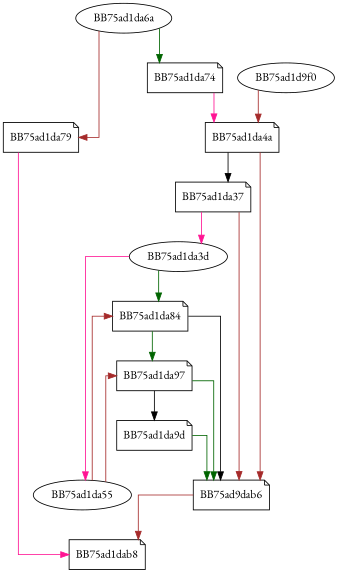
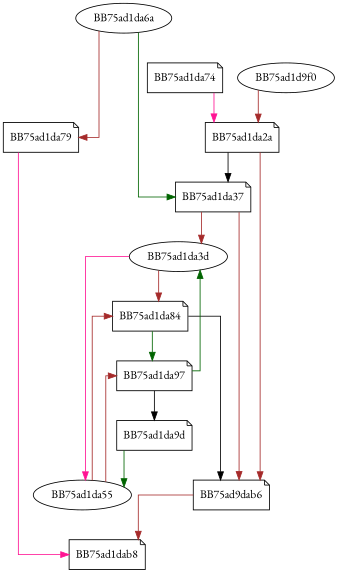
(159, 41) -> (138, 129)
(242, 137) -> (242, 137)
(201, 224) -> (201, 224)
(159, 282) -> (159, 282)
(214, 416) -> (200, 329)
(207, 446) -> (124, 465)
